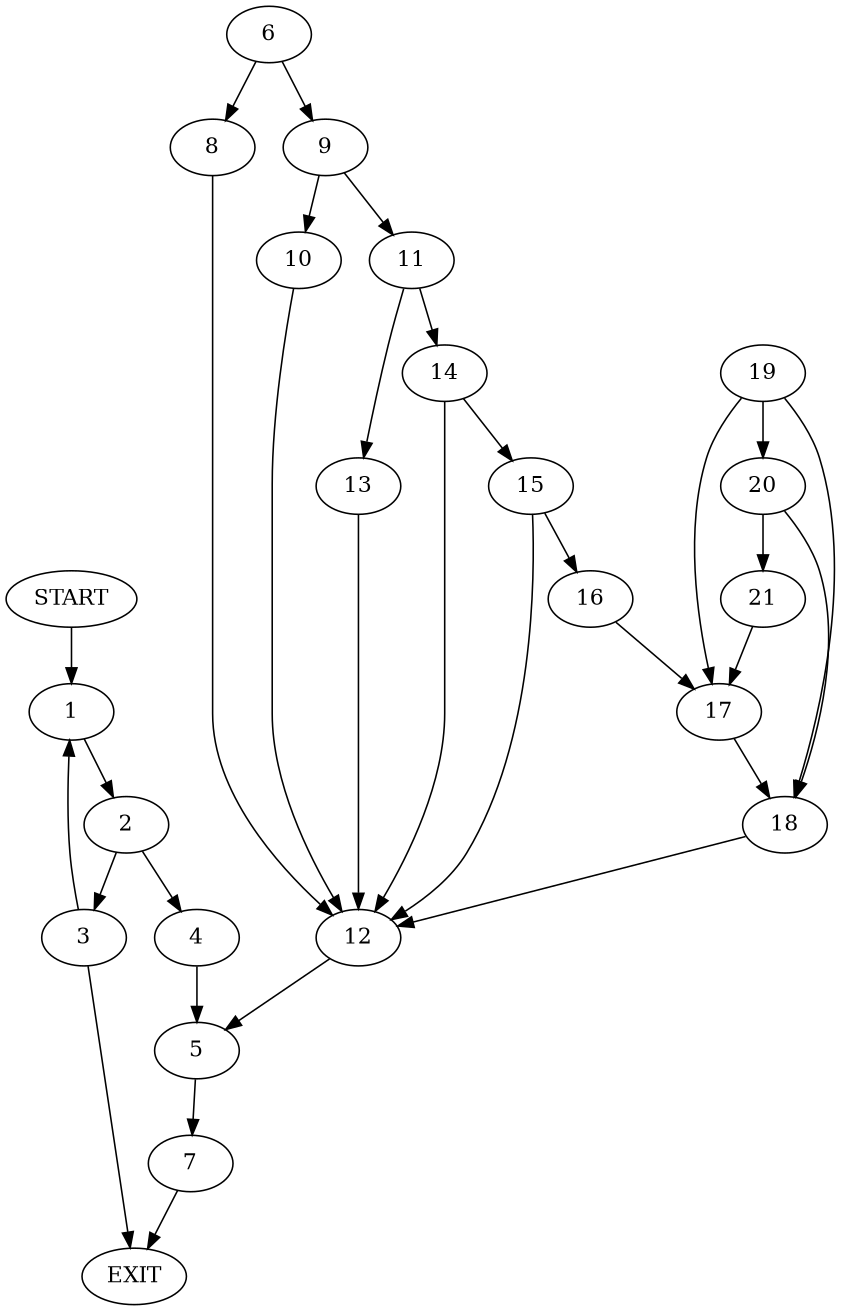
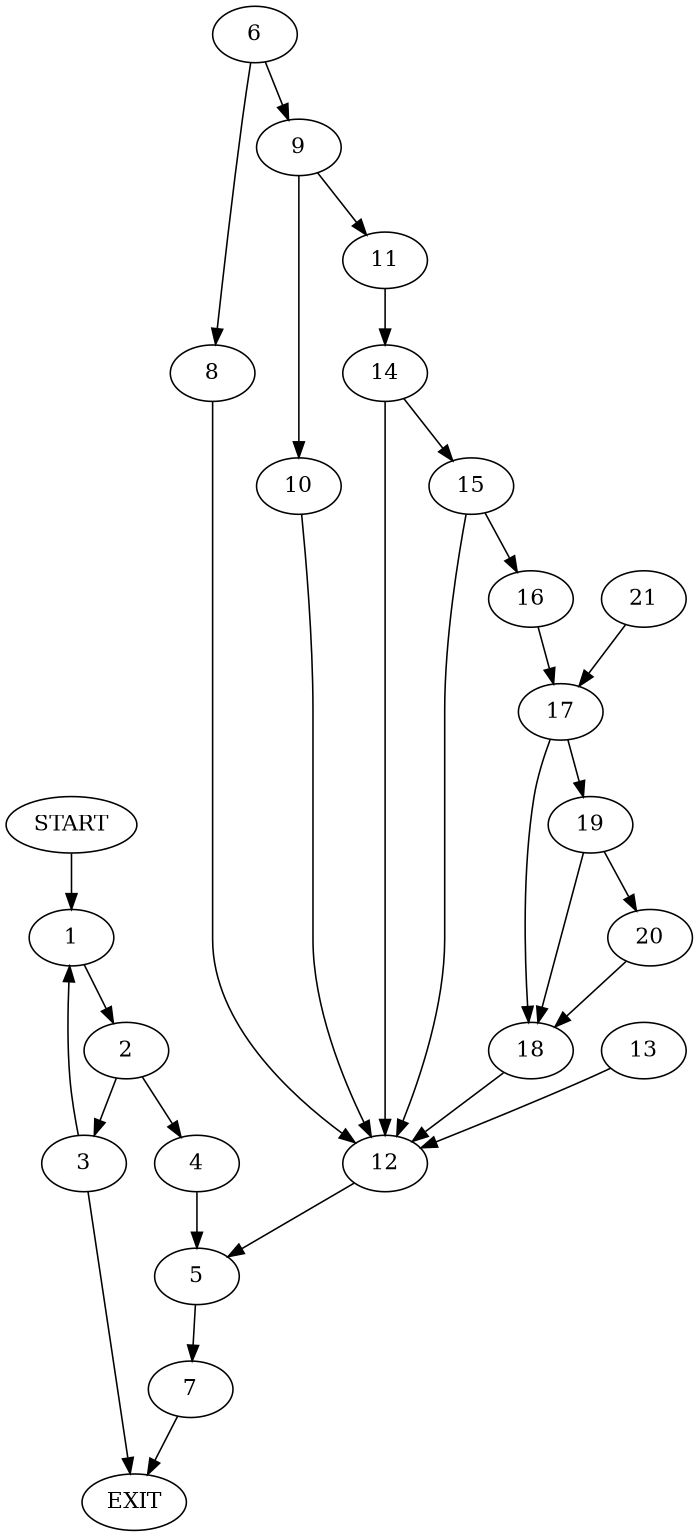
(383, 365) -> none
(695, 528) -> (574, 761)
(763, 535) -> none
